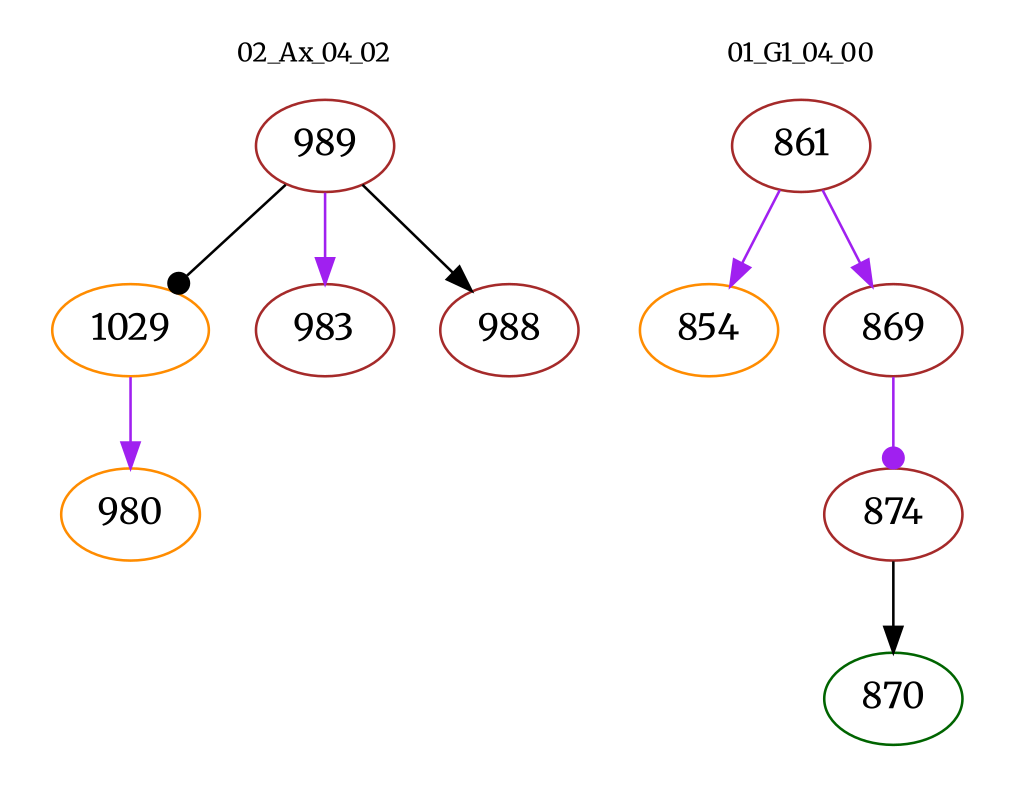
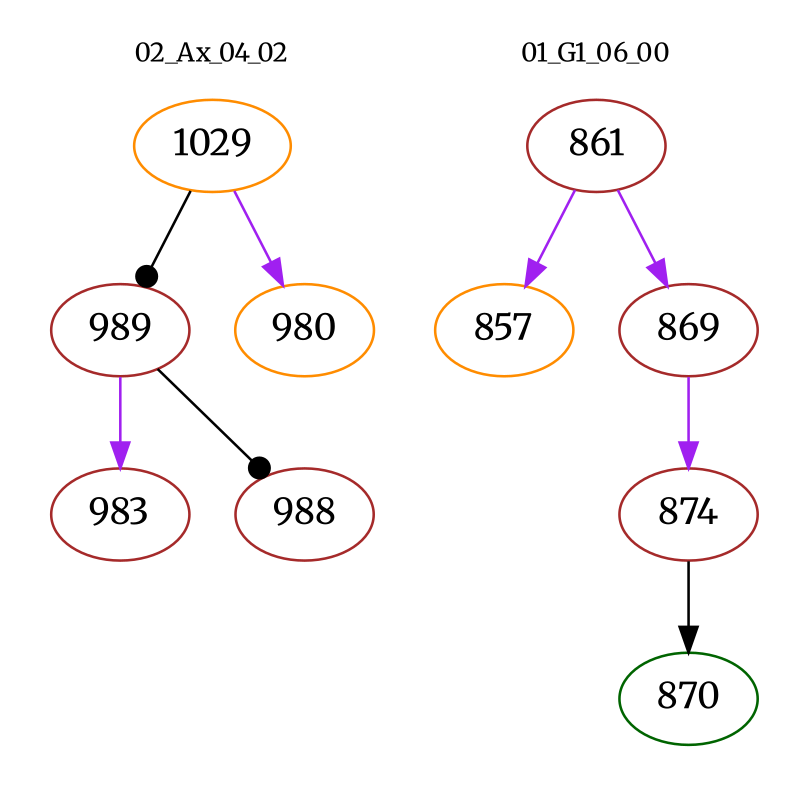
(801, 55) -> (596, 55)
(408, 229) -> (205, 415)
(236, 230) -> (171, 229)
(709, 330) -> (504, 330)
(893, 412) -> (689, 410)
